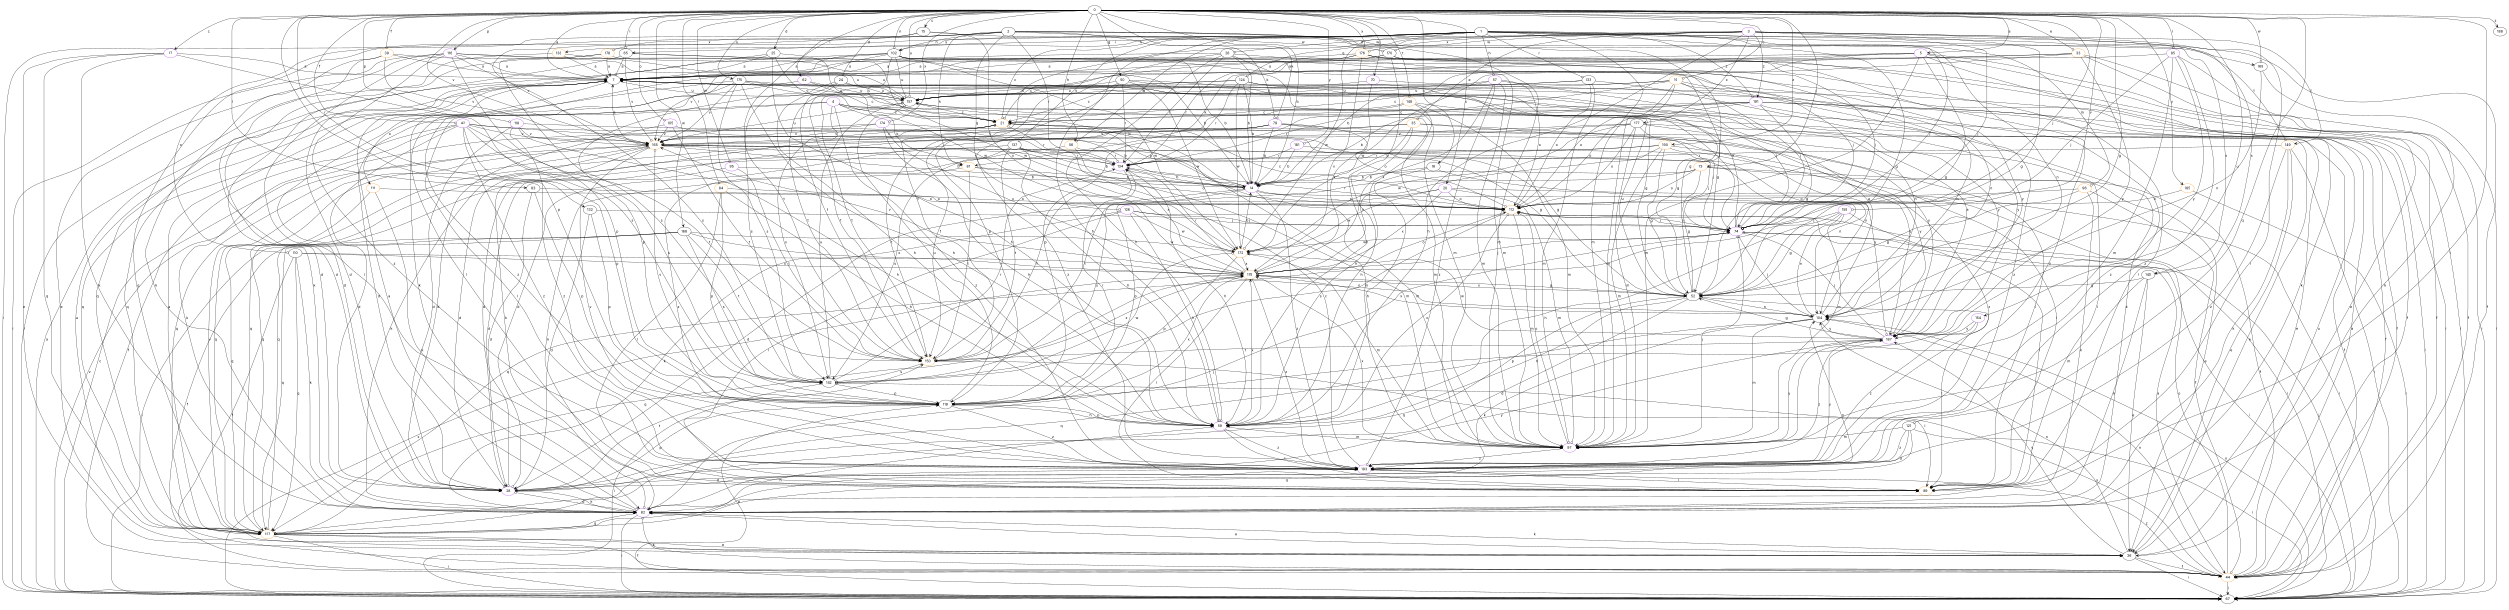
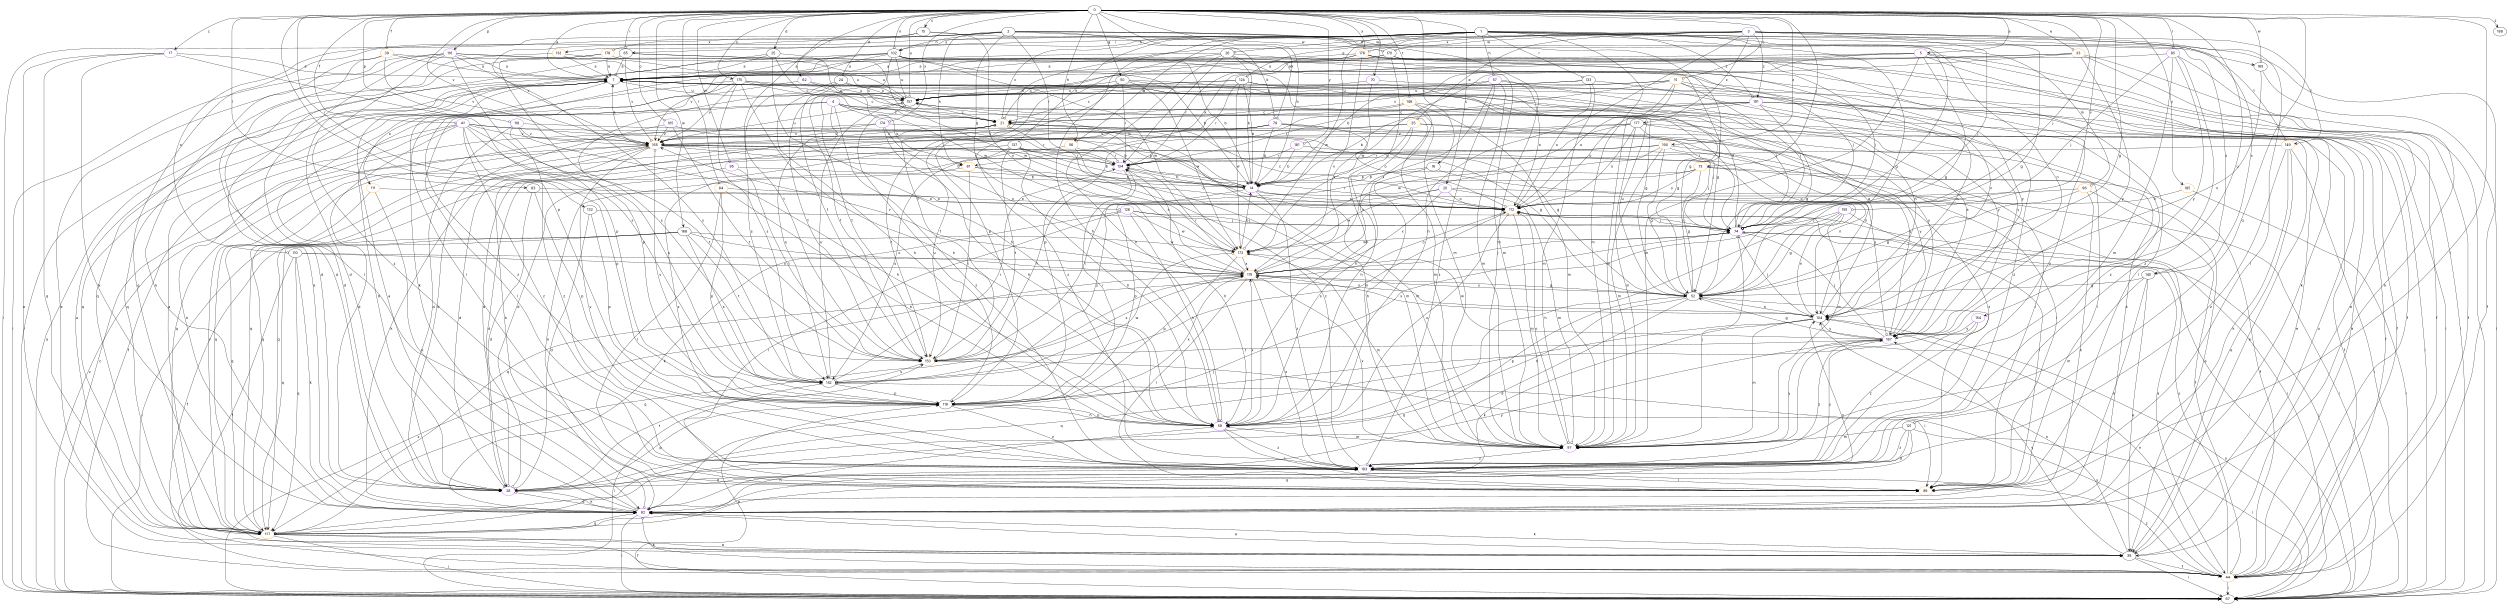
(866, 159) -> (866, 159)
(835, 274) -> none
